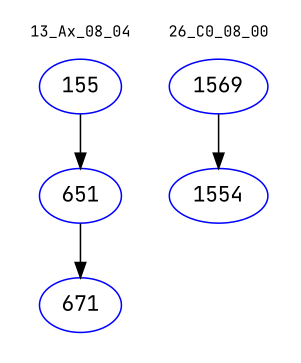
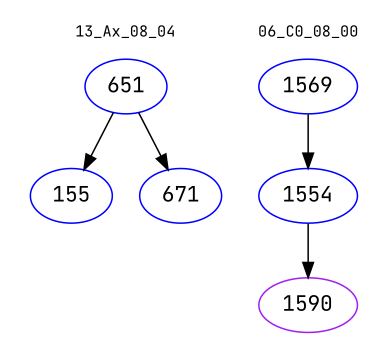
(219, 33) -> (309, 33)
(80, 134) -> (102, 134)
none -> (308, 305)
